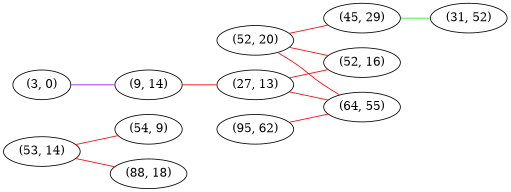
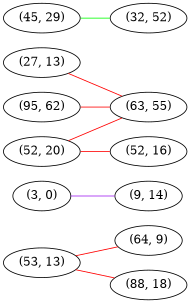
(469, 18) -> (149, 18)
(309, 29) -> none
(302, 75) -> none
(199, 85) -> none
(362, 107) -> (149, 107)
(149, 129) -> (149, 240)
(42, 152) -> (42, 263)
